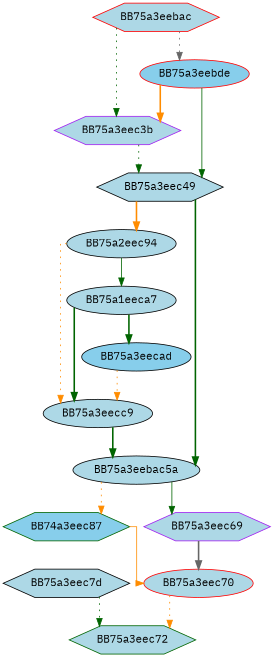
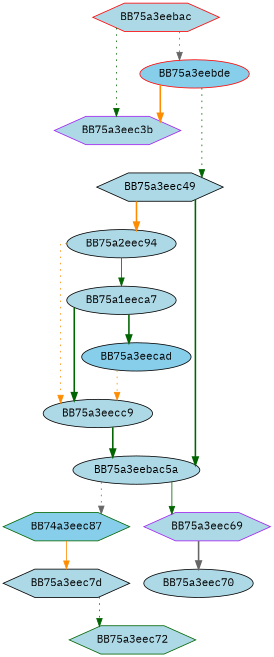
(202, 129) -> (202, 129)
(139, 155) -> none
(101, 494) -> (101, 494)
(137, 552) -> (66, 551)
(198, 583) -> (198, 583)
(170, 608) -> none
